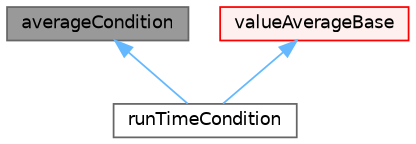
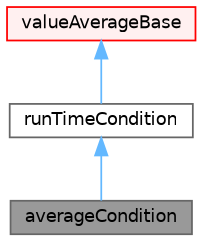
(158, 78) -> (101, 178)
